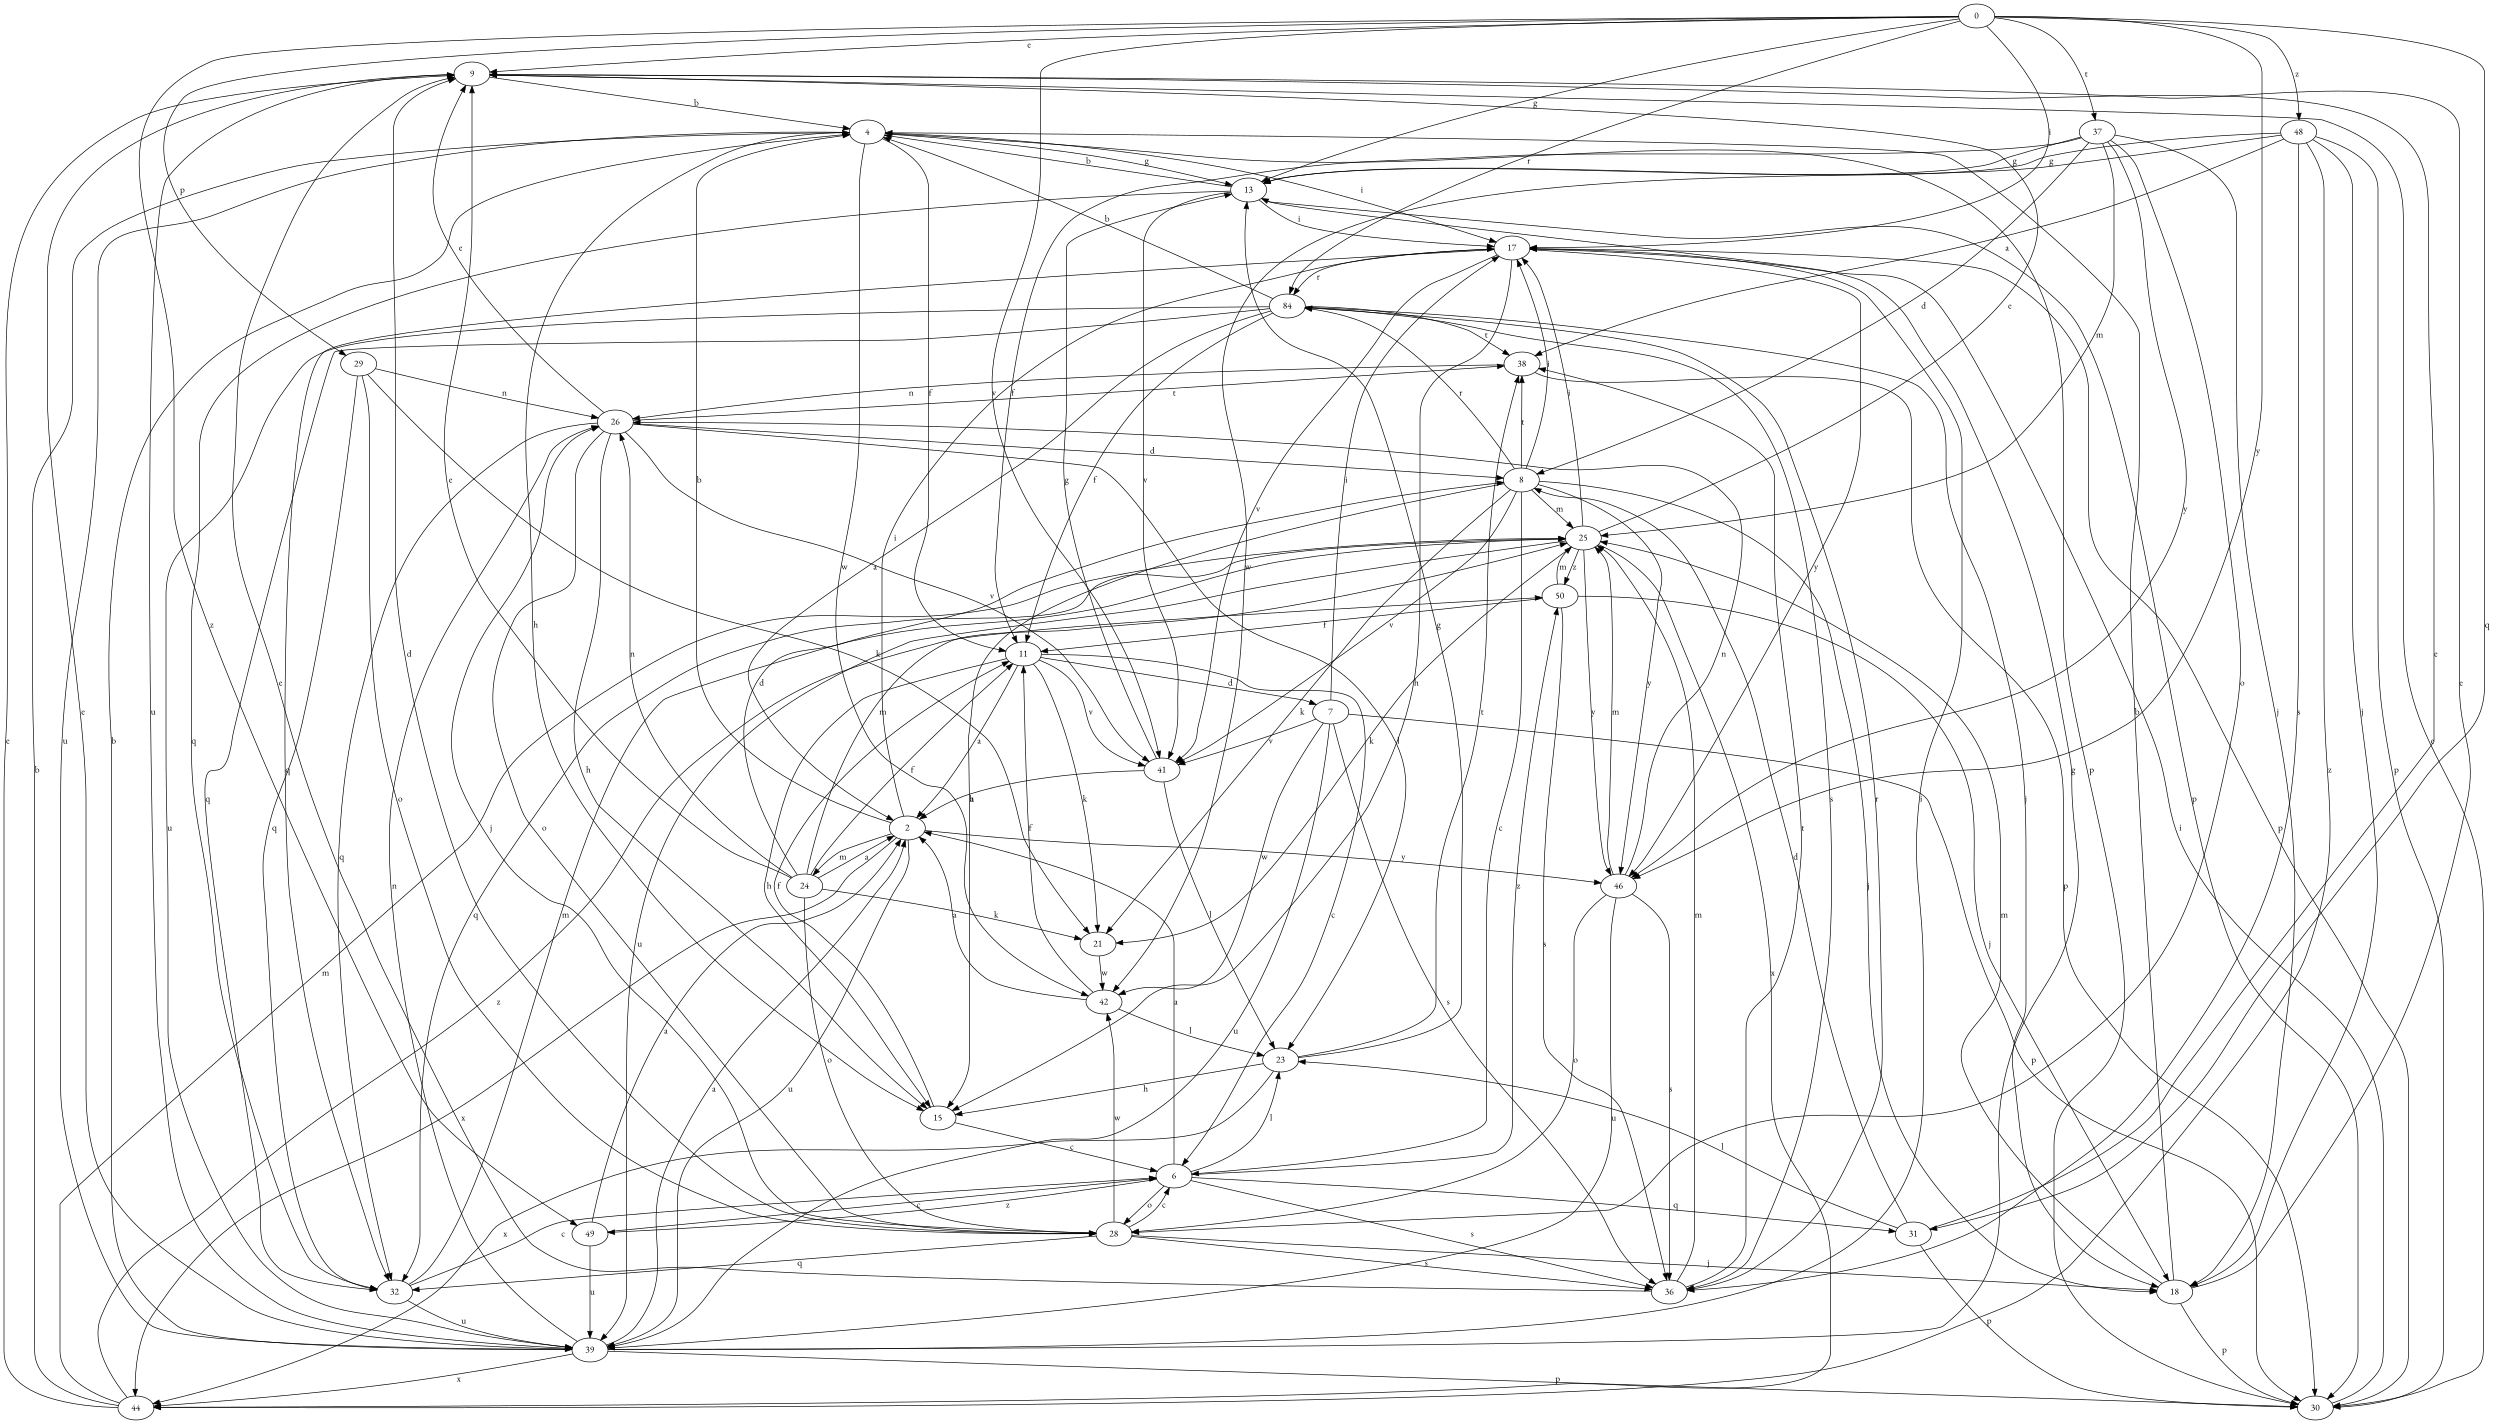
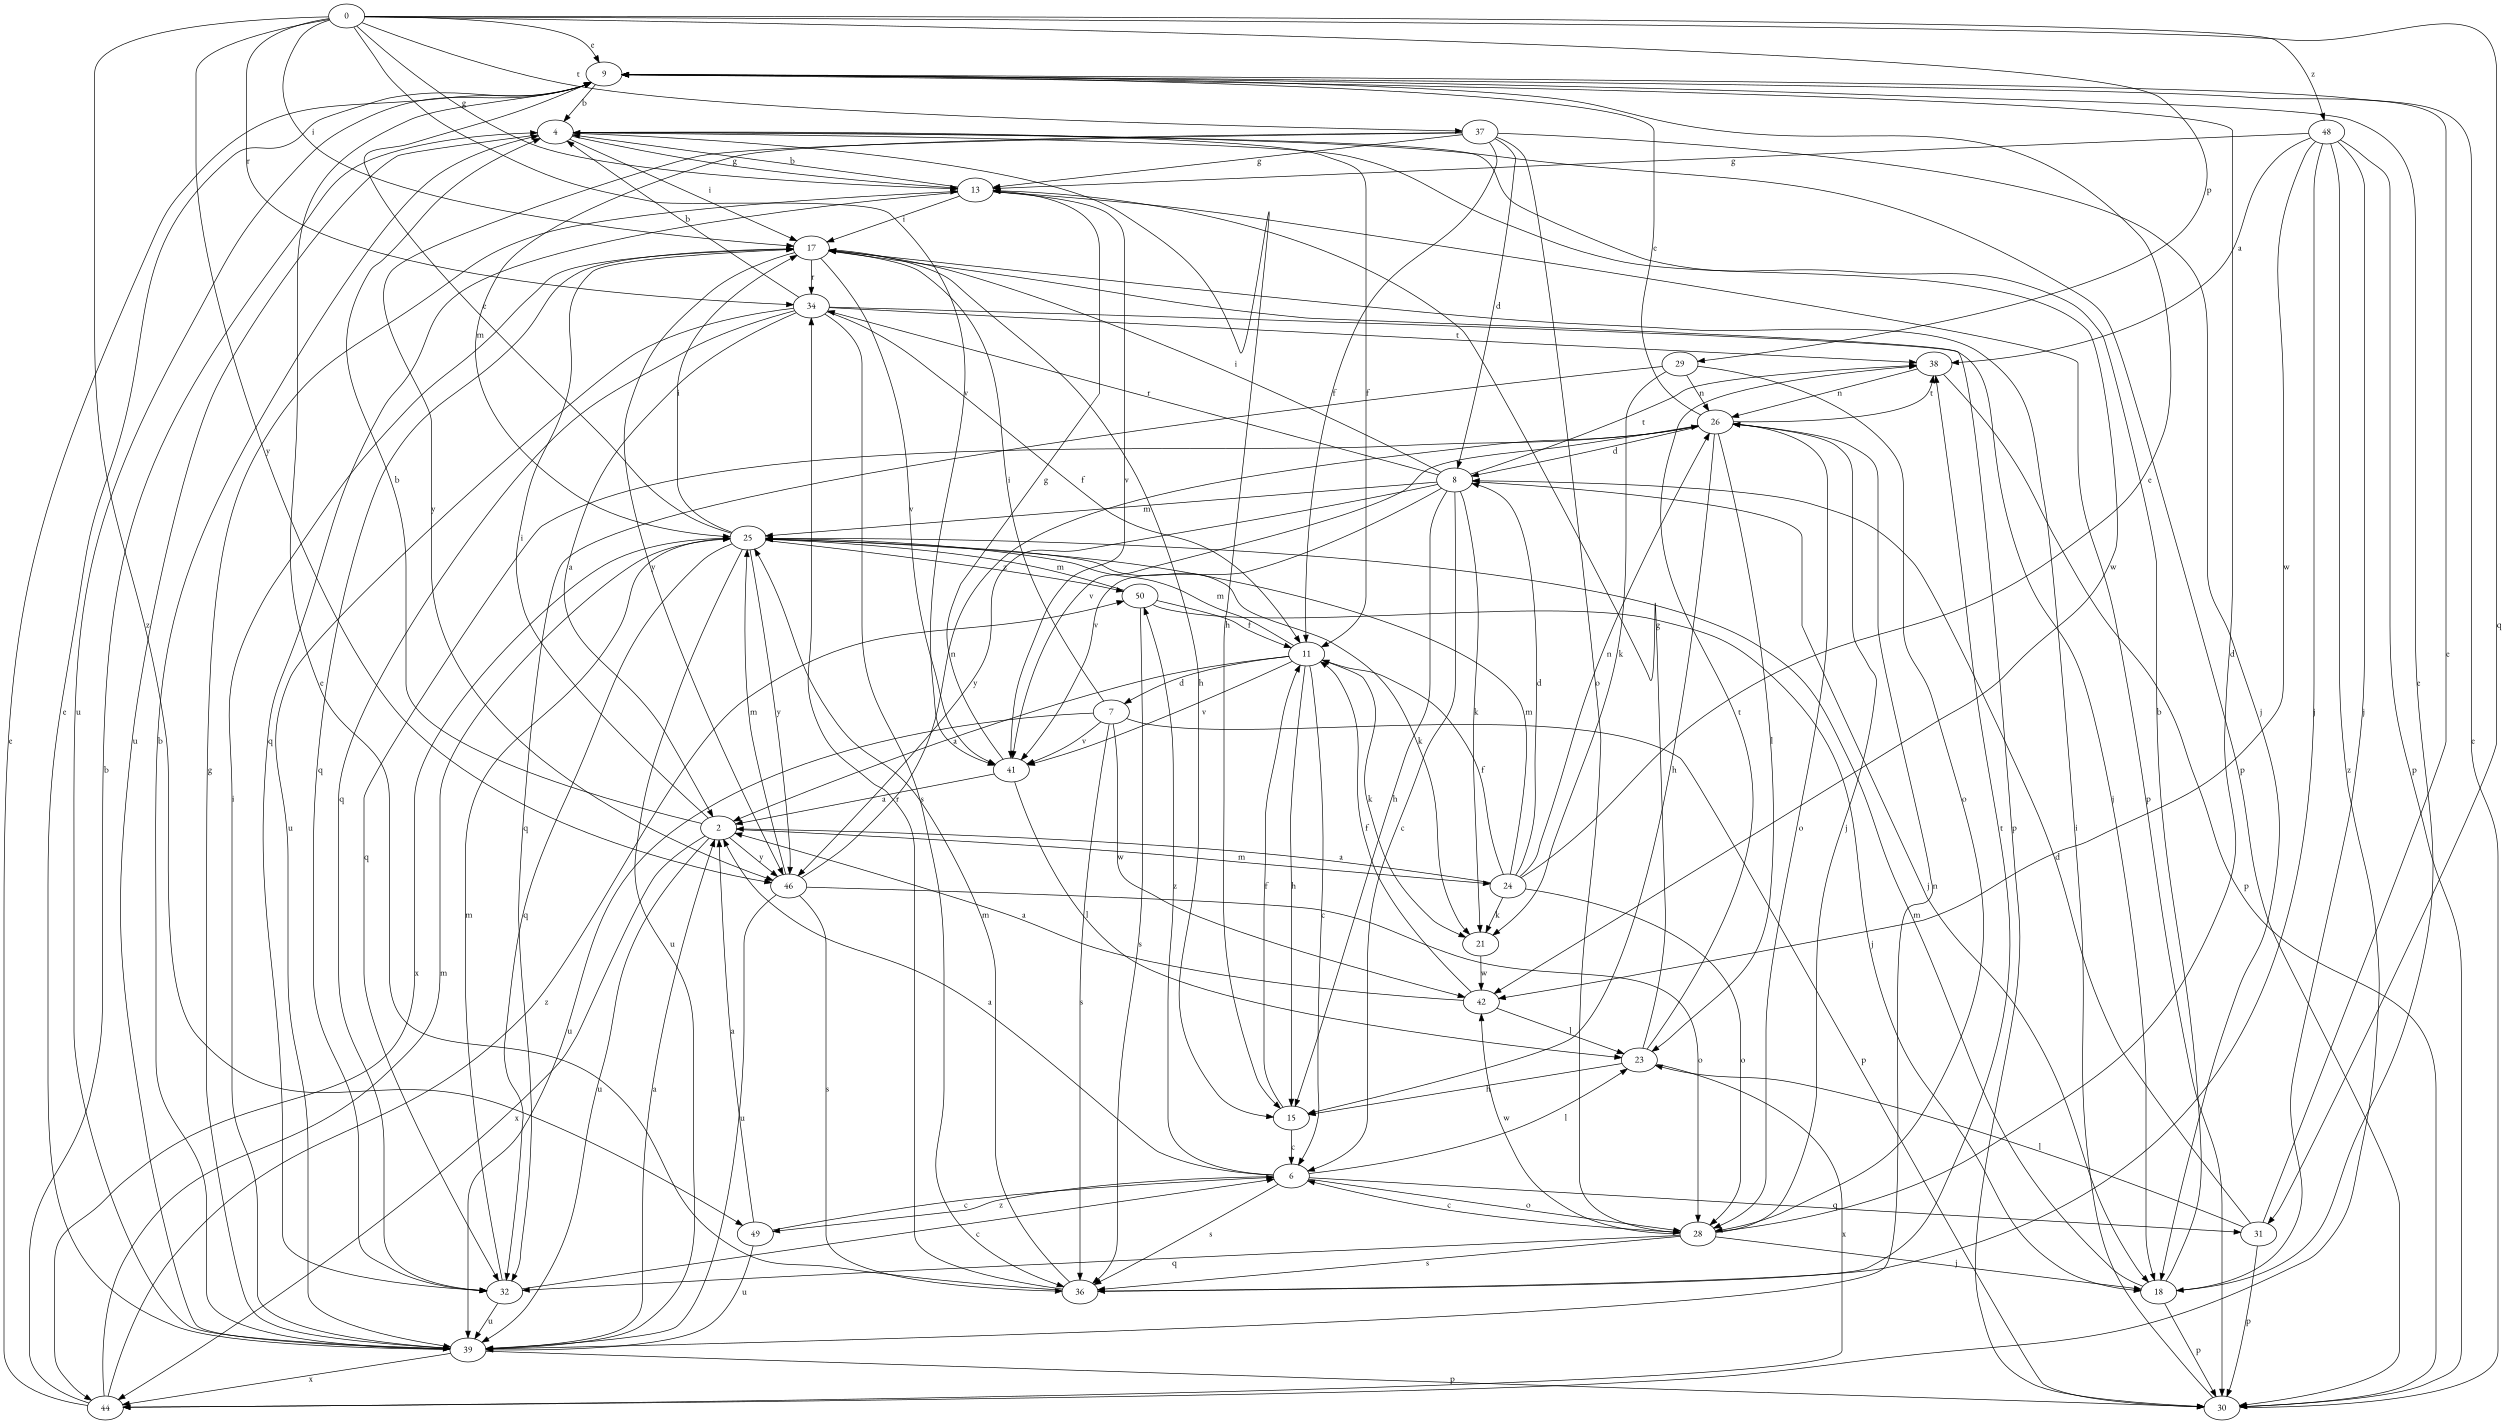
(1287, 306) -> (811, 306)
none -> (1055, 560)
(2299, 712) -> (2315, 712)
